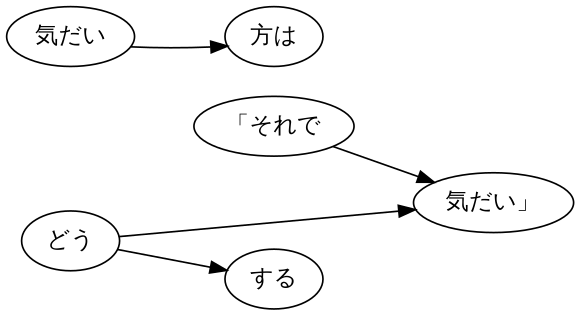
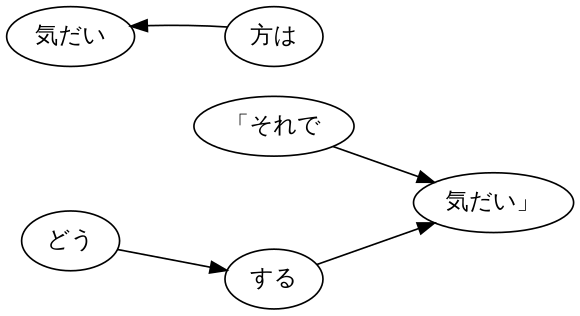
(171, 48) -> (188, 25)
(259, 224) -> (368, 246)
